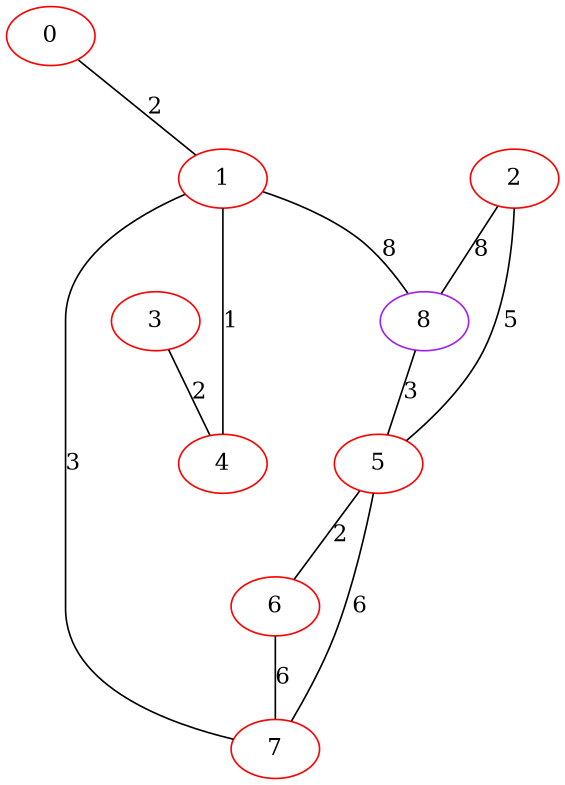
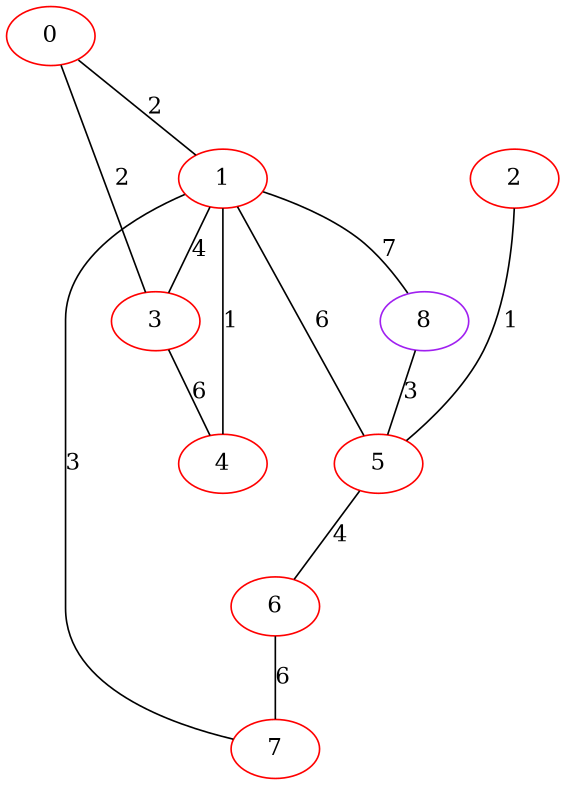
none -> (103, 179)
none -> (189, 250)
(390, 250) -> (390, 250)
(470, 250) -> none
(511, 321) -> (511, 321)
(200, 393) -> (200, 393)
(341, 535) -> (341, 535)
(343, 611) -> (301, 321)
